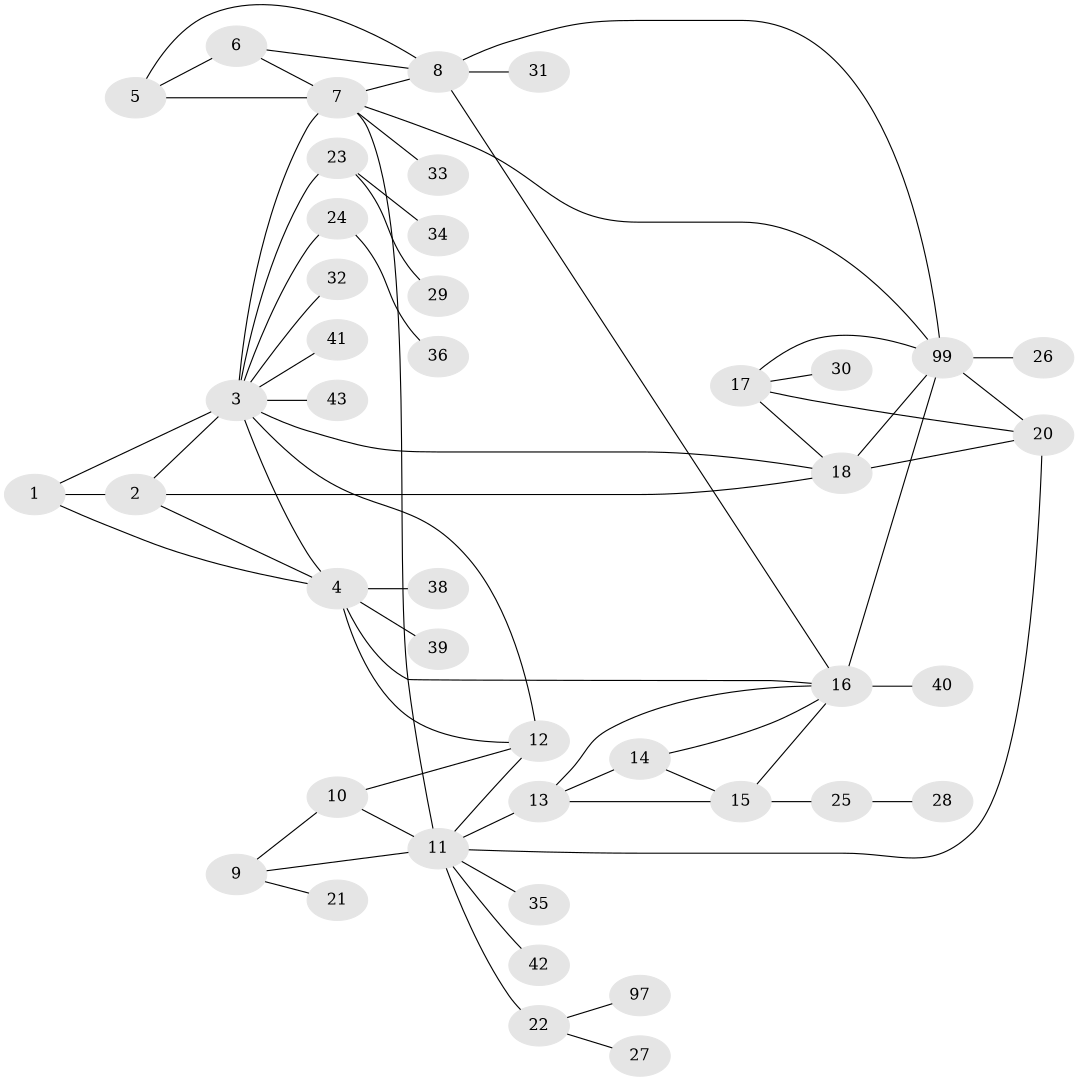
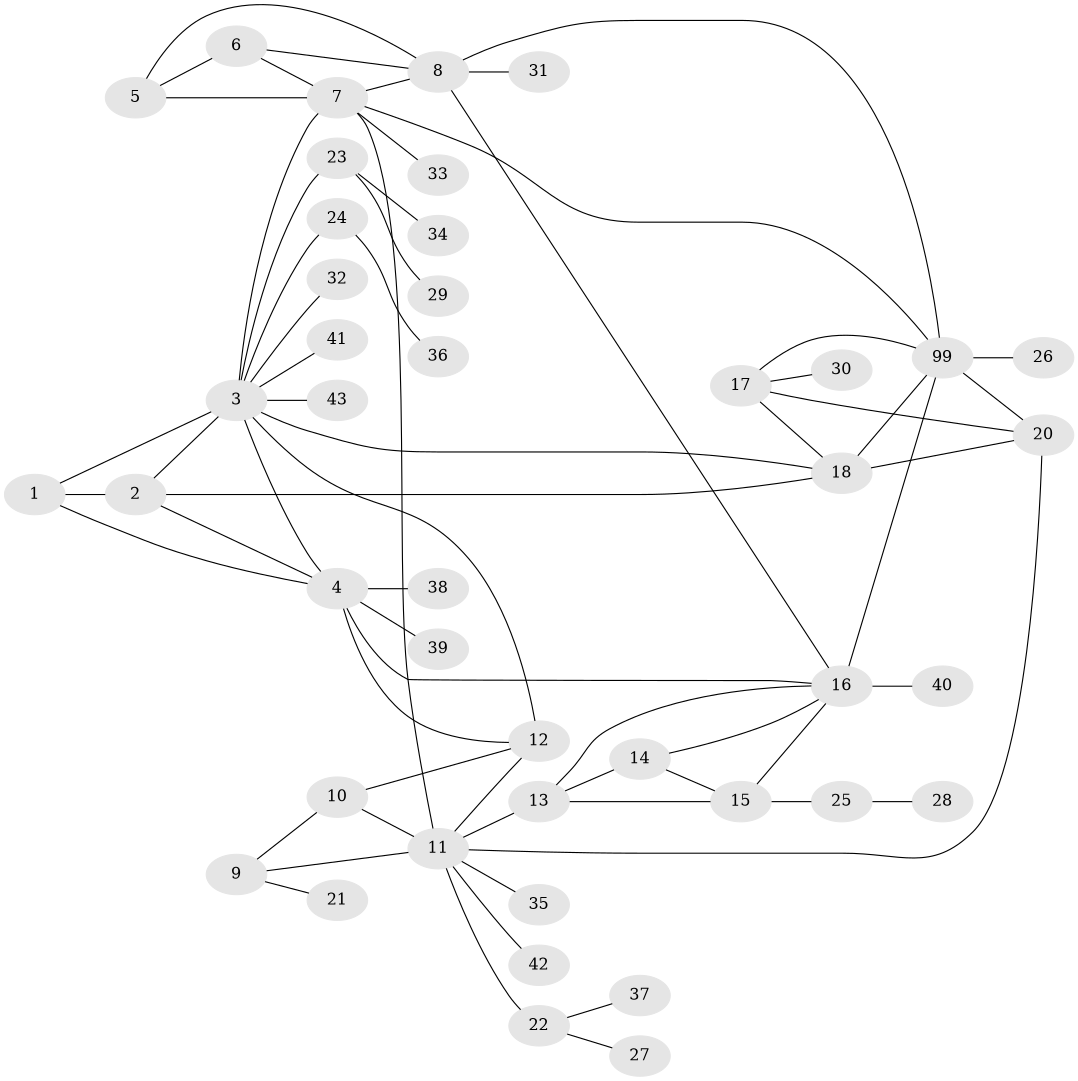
(640, 996) -> (640, 996)
